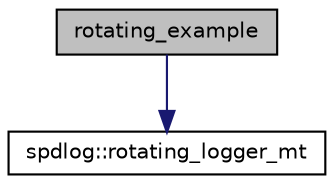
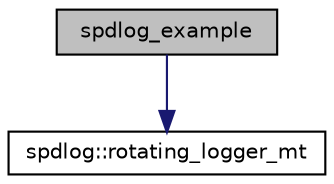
(167, 32) -> (167, 32)
